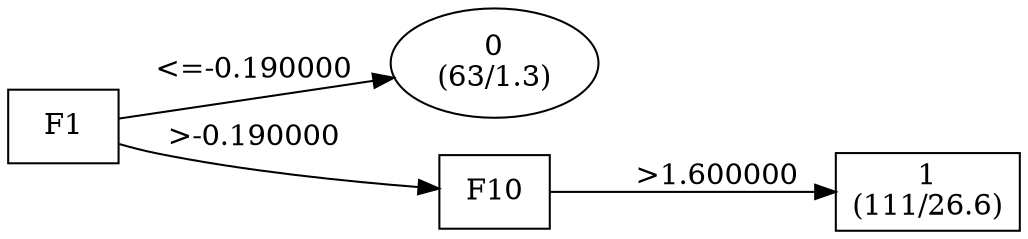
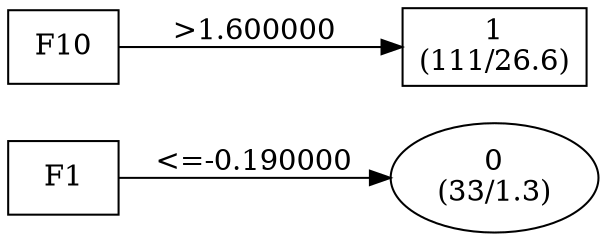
(495, 63) -> (495, 178)
(268, 171) -> none
